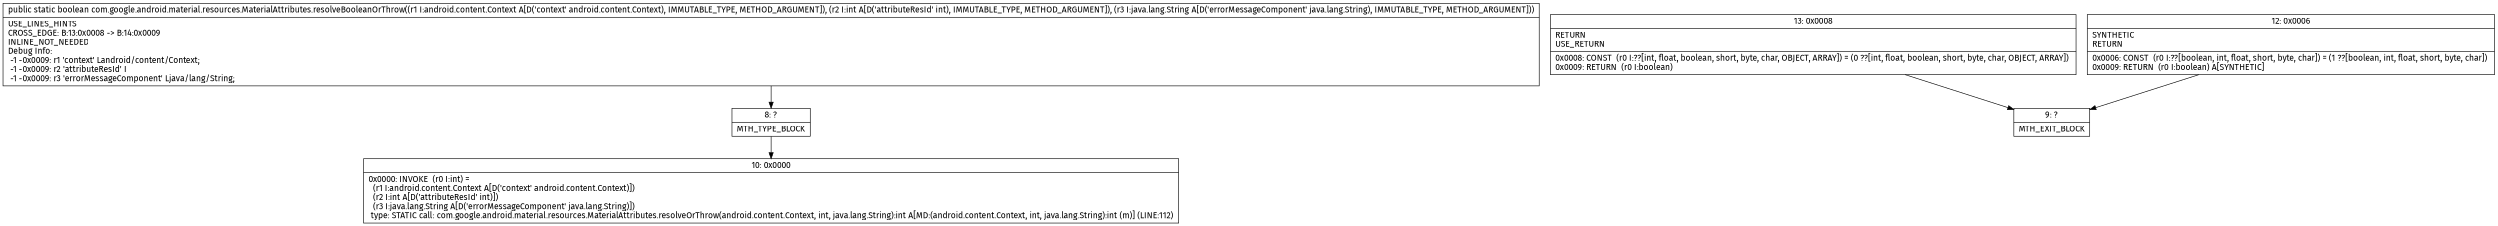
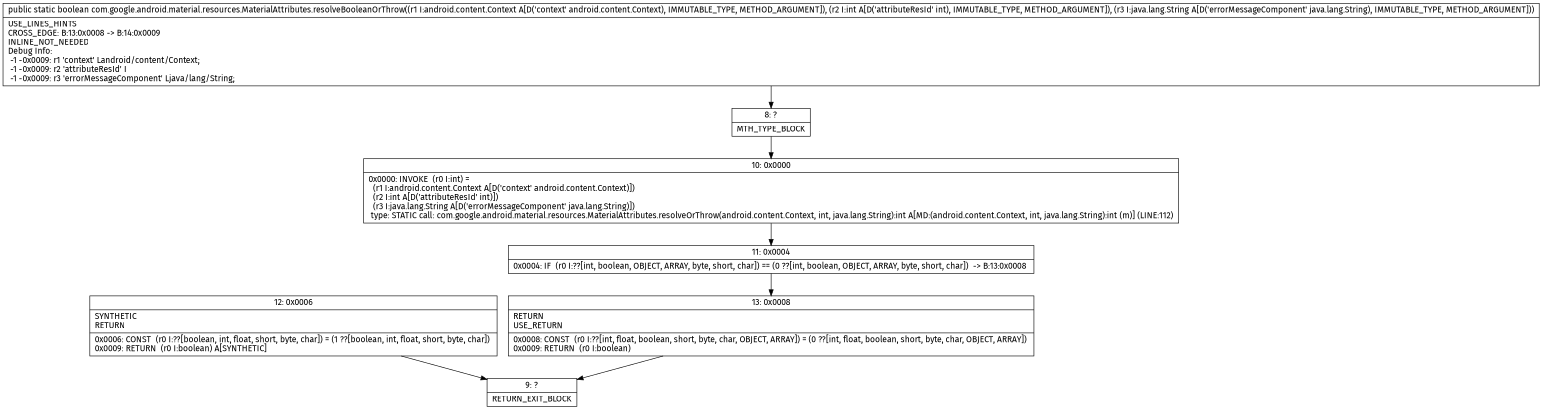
(2052, 129) -> (532, 399)
none -> (771, 259)
